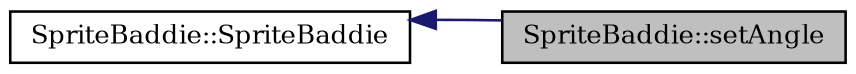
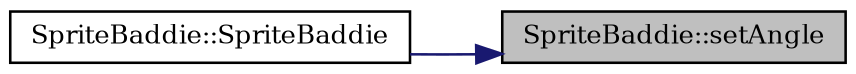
(469, 20) -> (443, 54)
